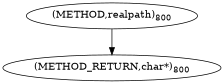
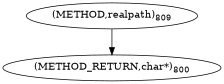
(164, 15) -> (164, 15)
